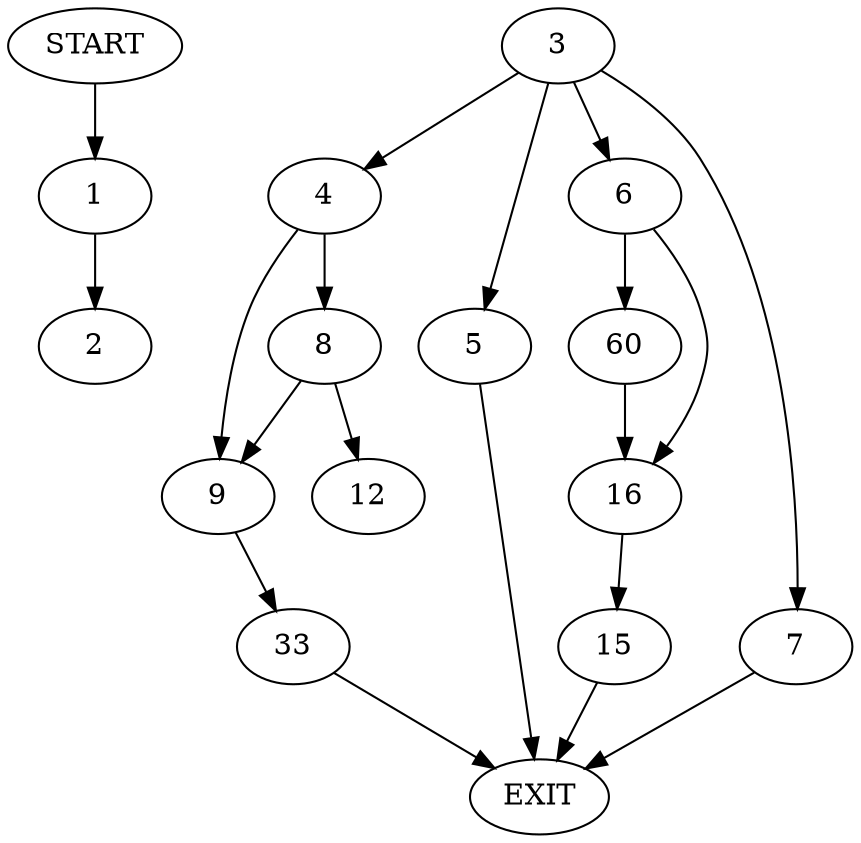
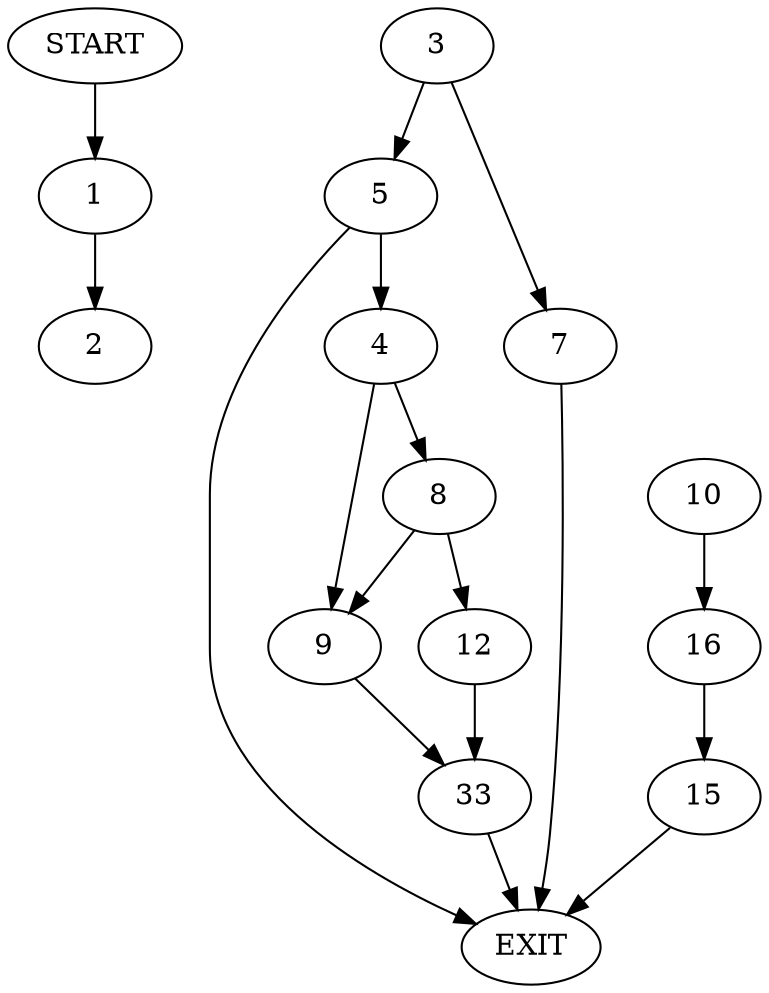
(450, 115) -> (381, 261)
(625, 196) -> none
(625, 346) -> (704, 496)
none -> (475, 712)
